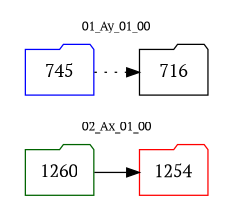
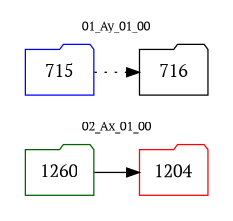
(60, 72) -> (60, 72)
(174, 172) -> (174, 172)
